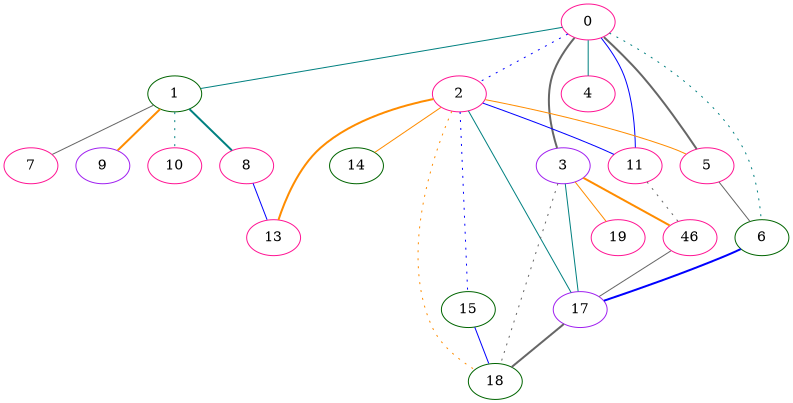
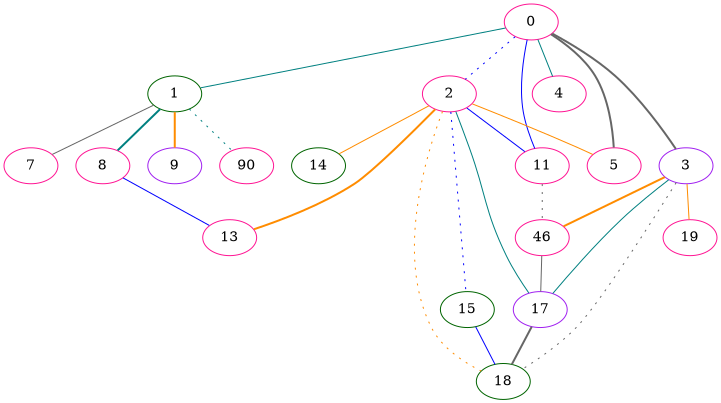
(175, 166) -> (247, 166)
(762, 238) -> none
